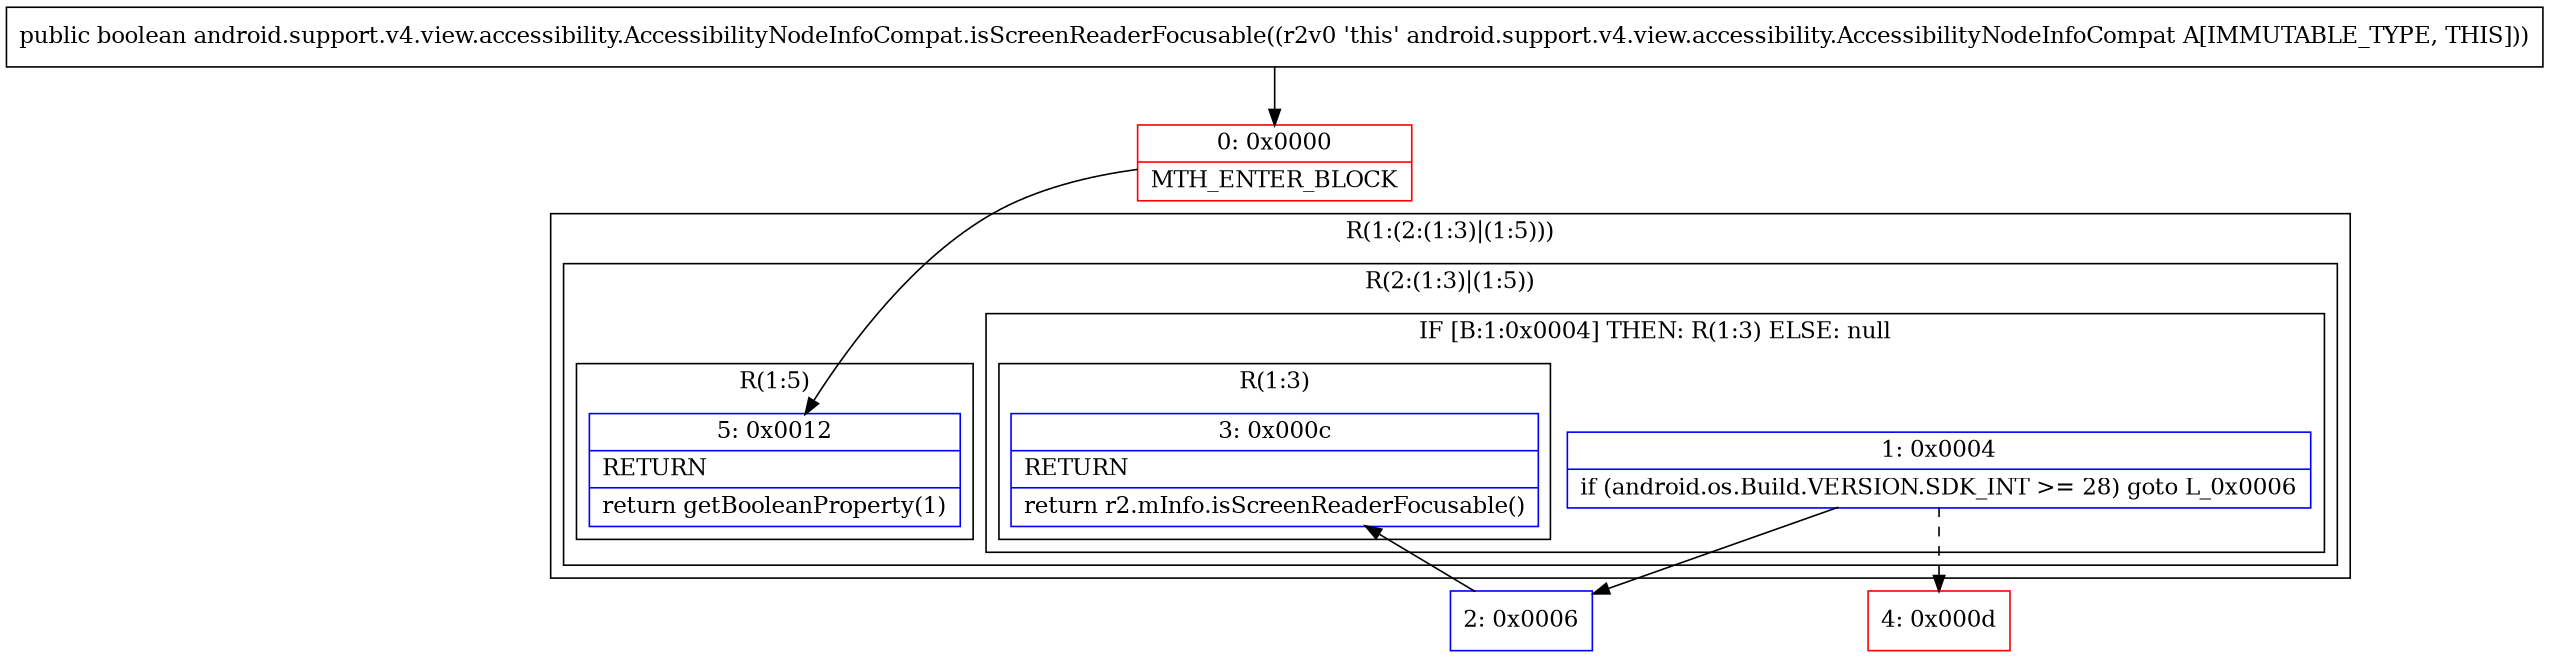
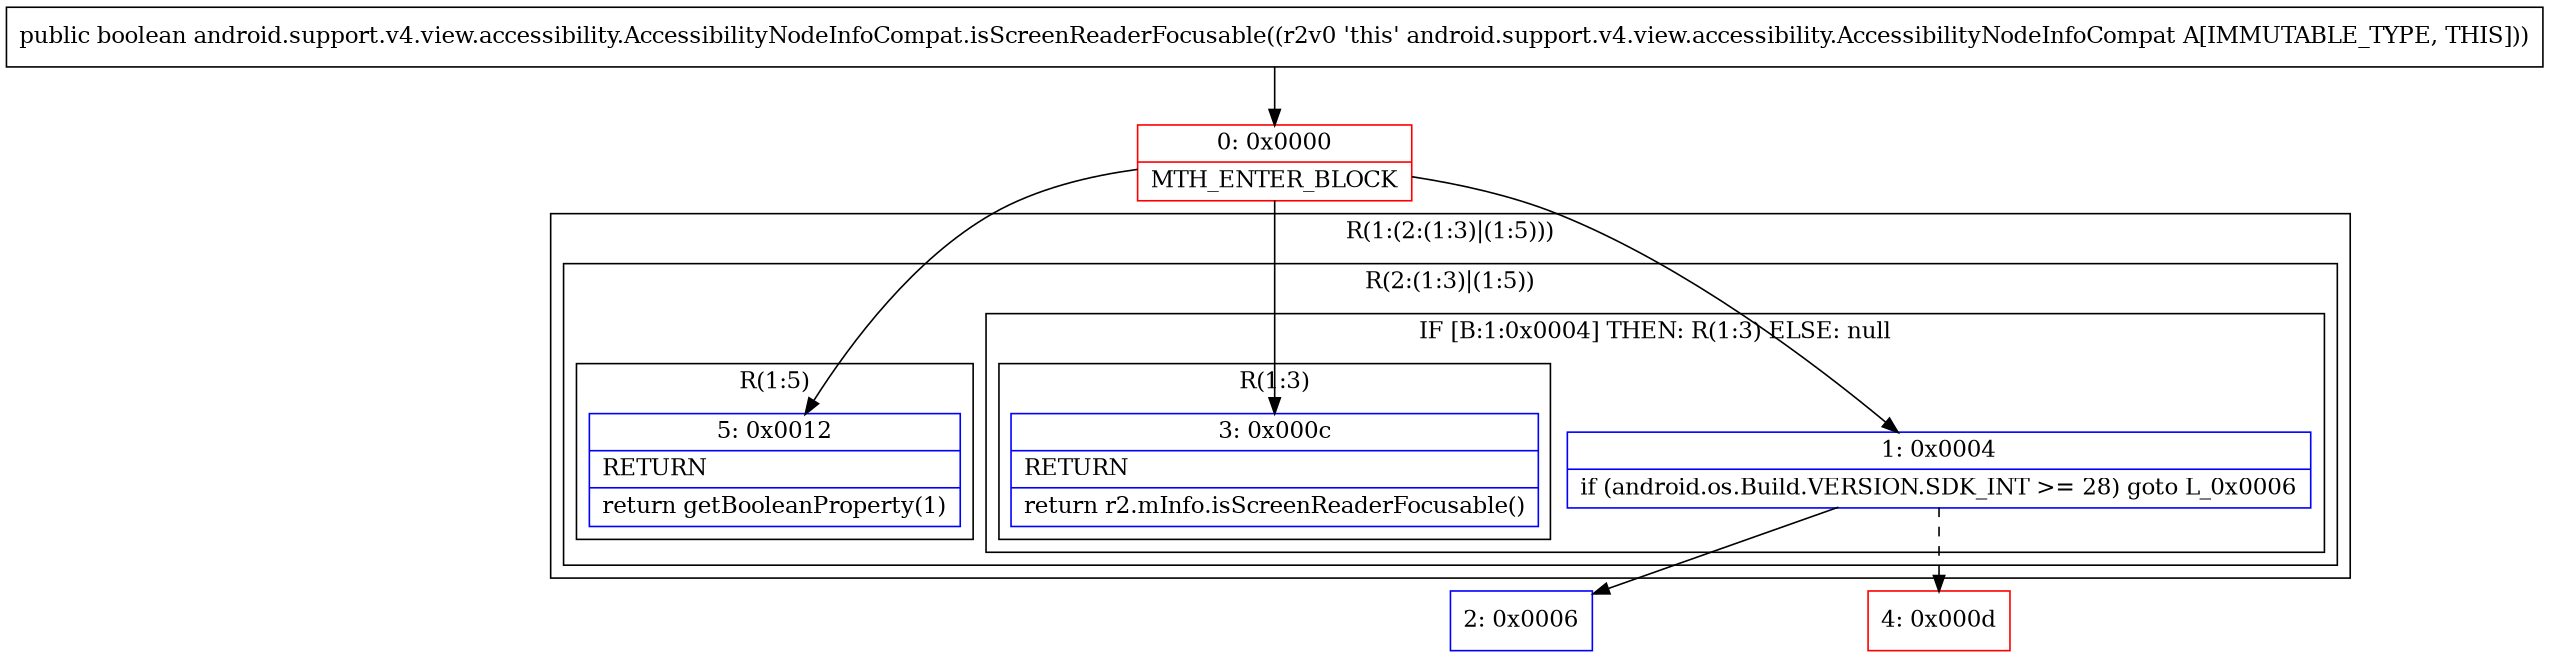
none -> (1677, 274)
(1427, 563) -> (1275, 299)
